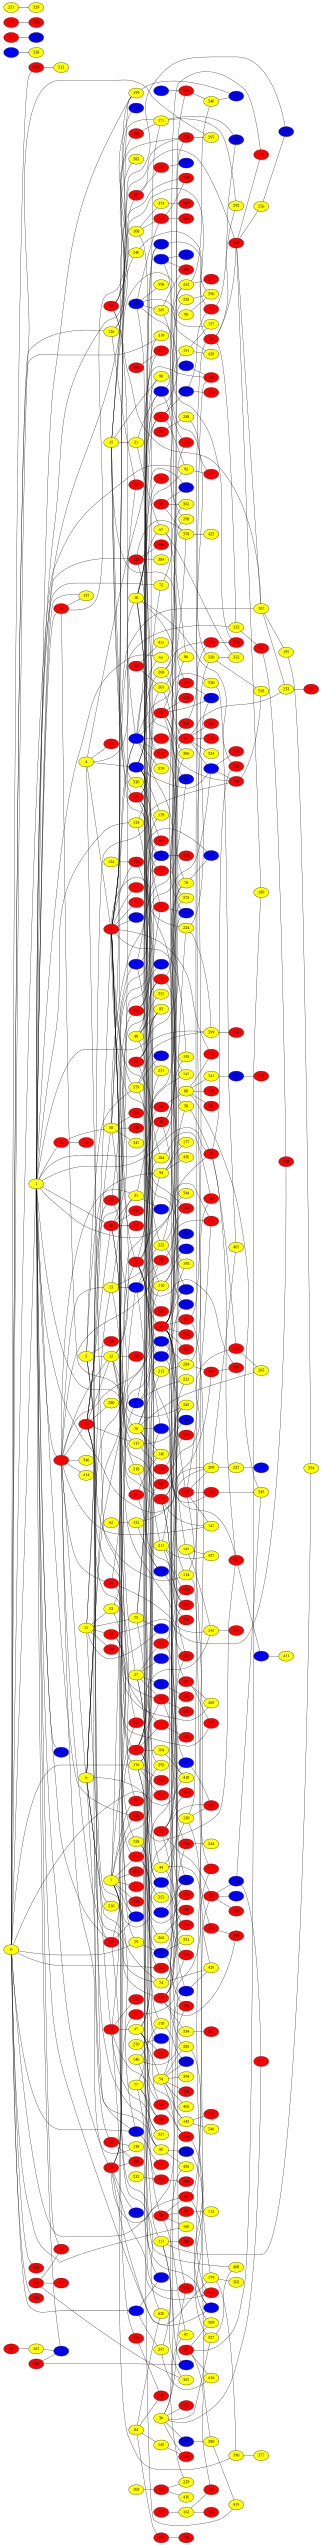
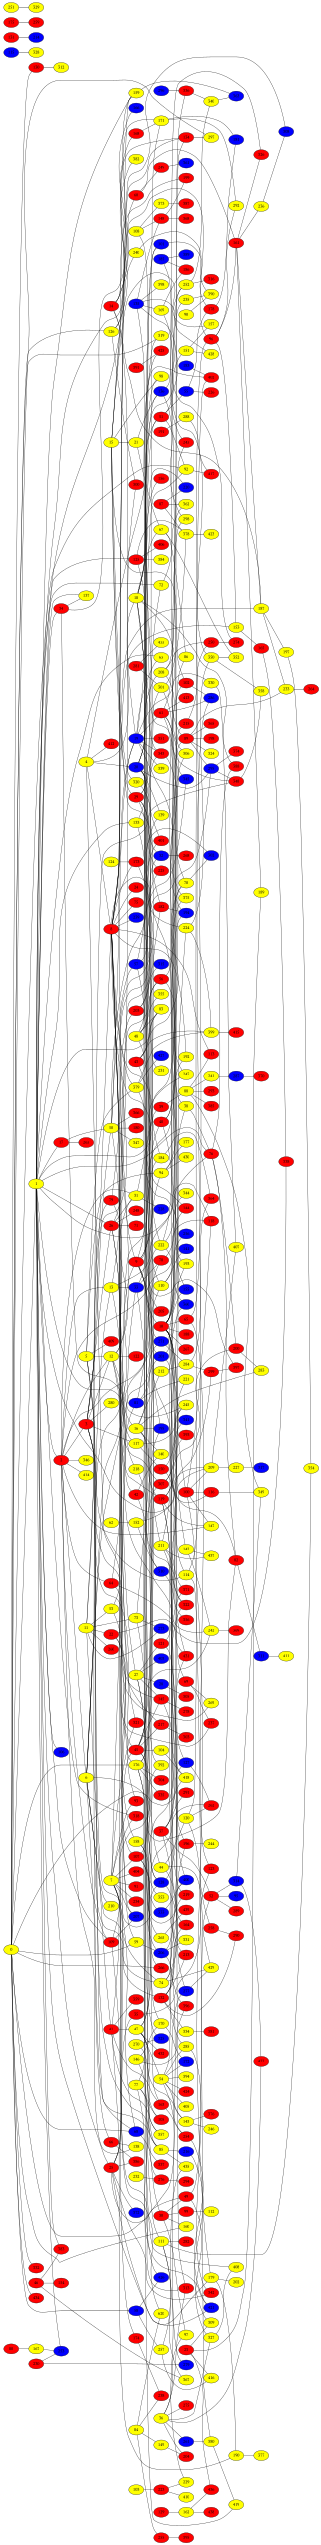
(146, 1344) -> none
